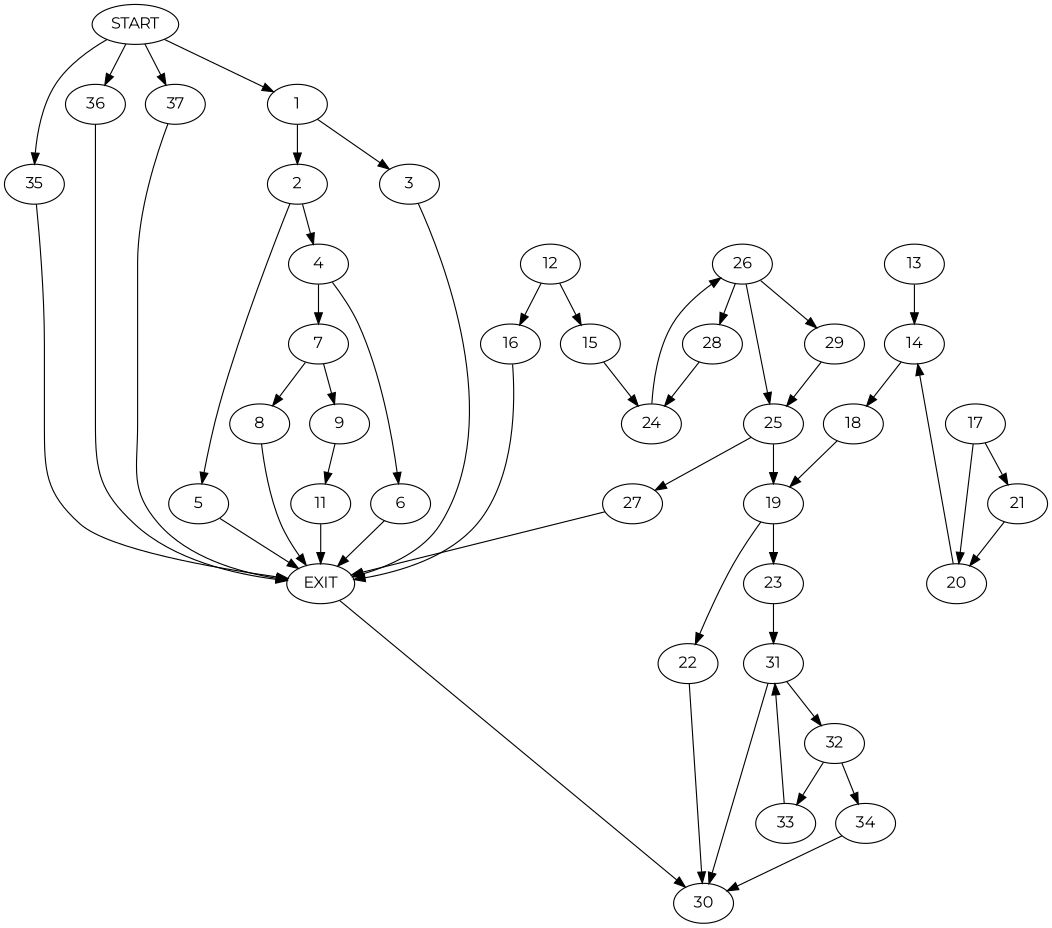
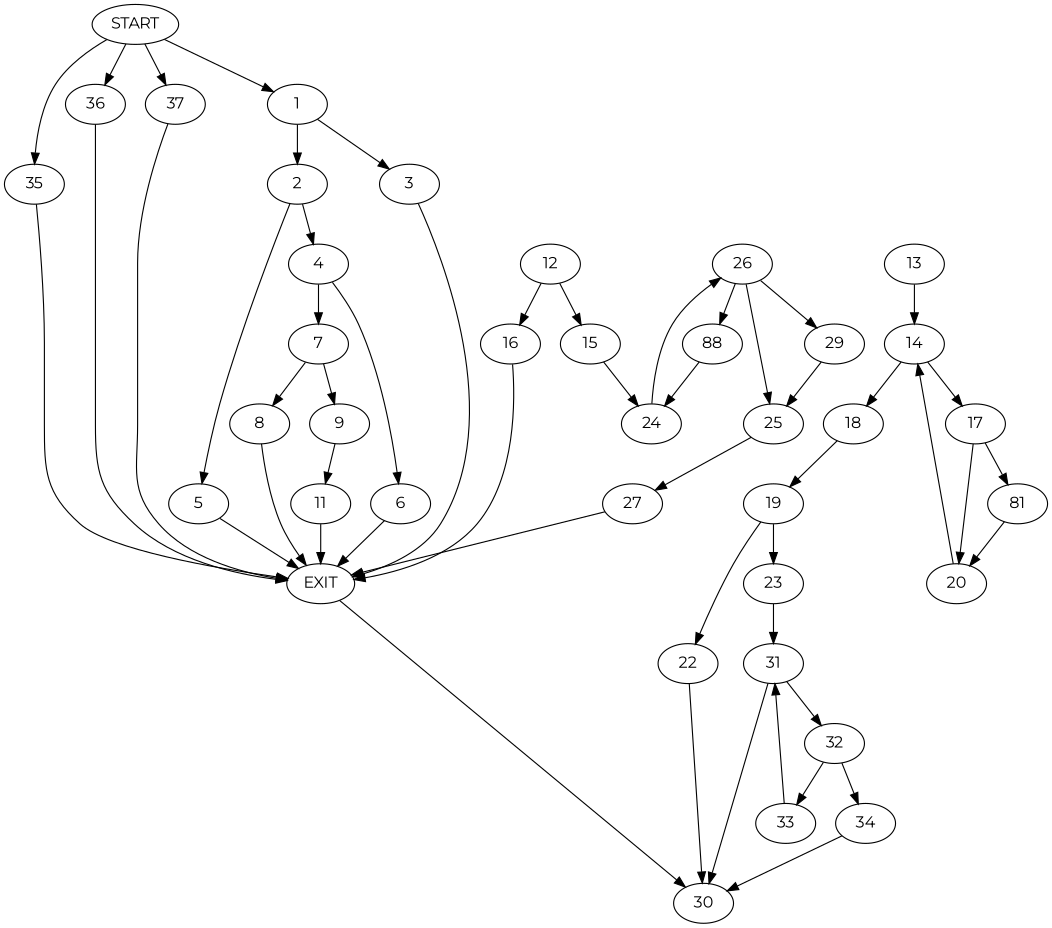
(712, 344) -> (712, 344)
none -> (941, 380)
(773, 458) -> none
(1018, 504) -> (1018, 504)
